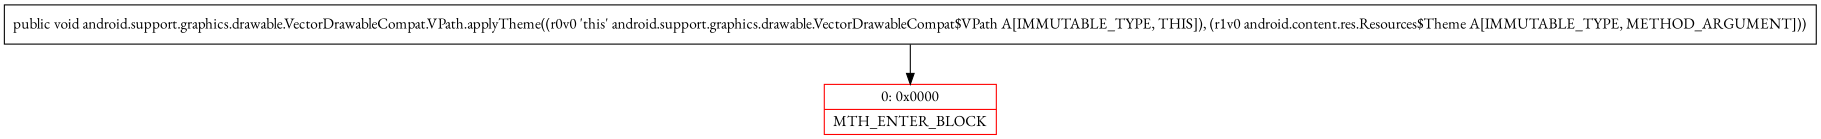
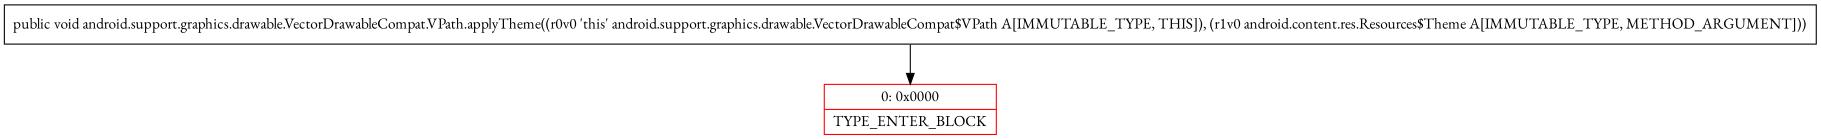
(910, 121) -> (910, 121)
